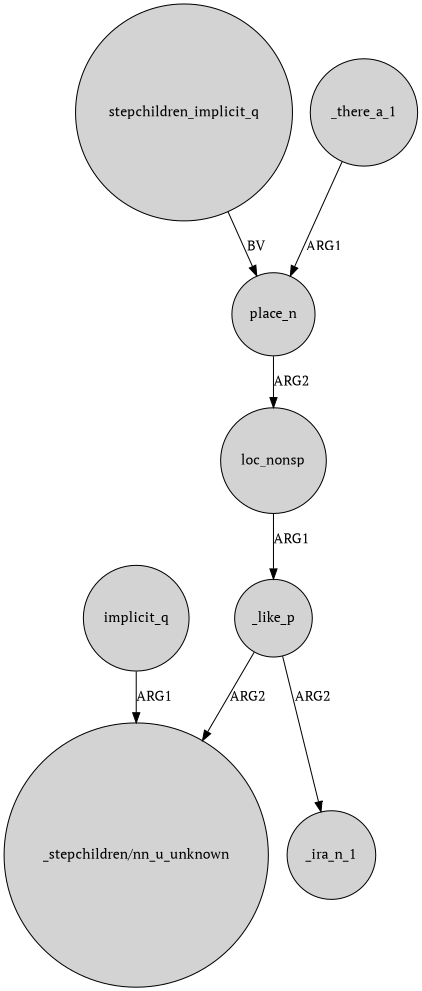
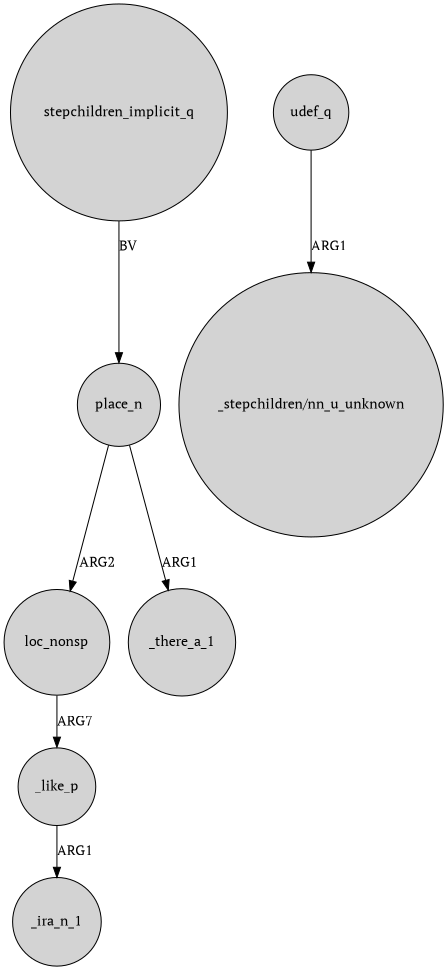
(318, 214) -> (148, 513)
(292, 539) -> (75, 722)
(136, 618) -> (311, 112)
(231, 692) -> none
(313, 697) -> (75, 852)
